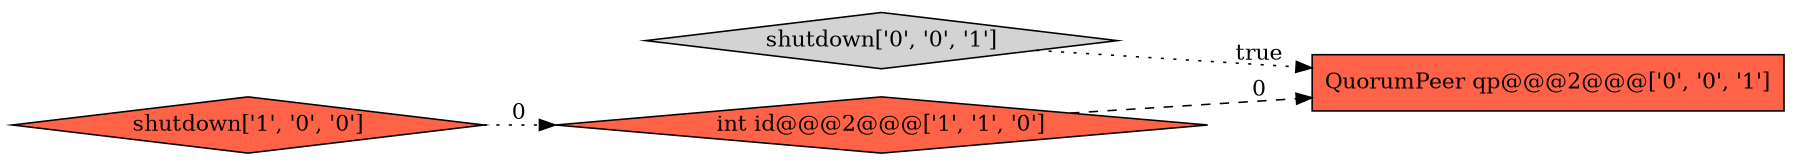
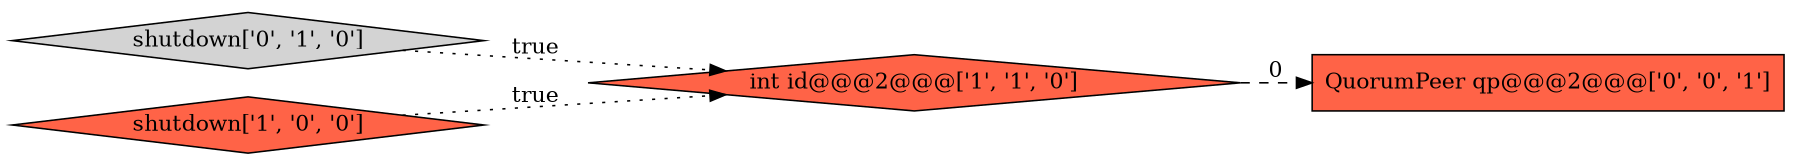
none -> (248, 41)
(881, 41) -> none
(520, 113) -> (536, 96)
